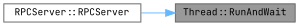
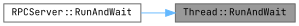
(72, 13) -> (72, 13)
